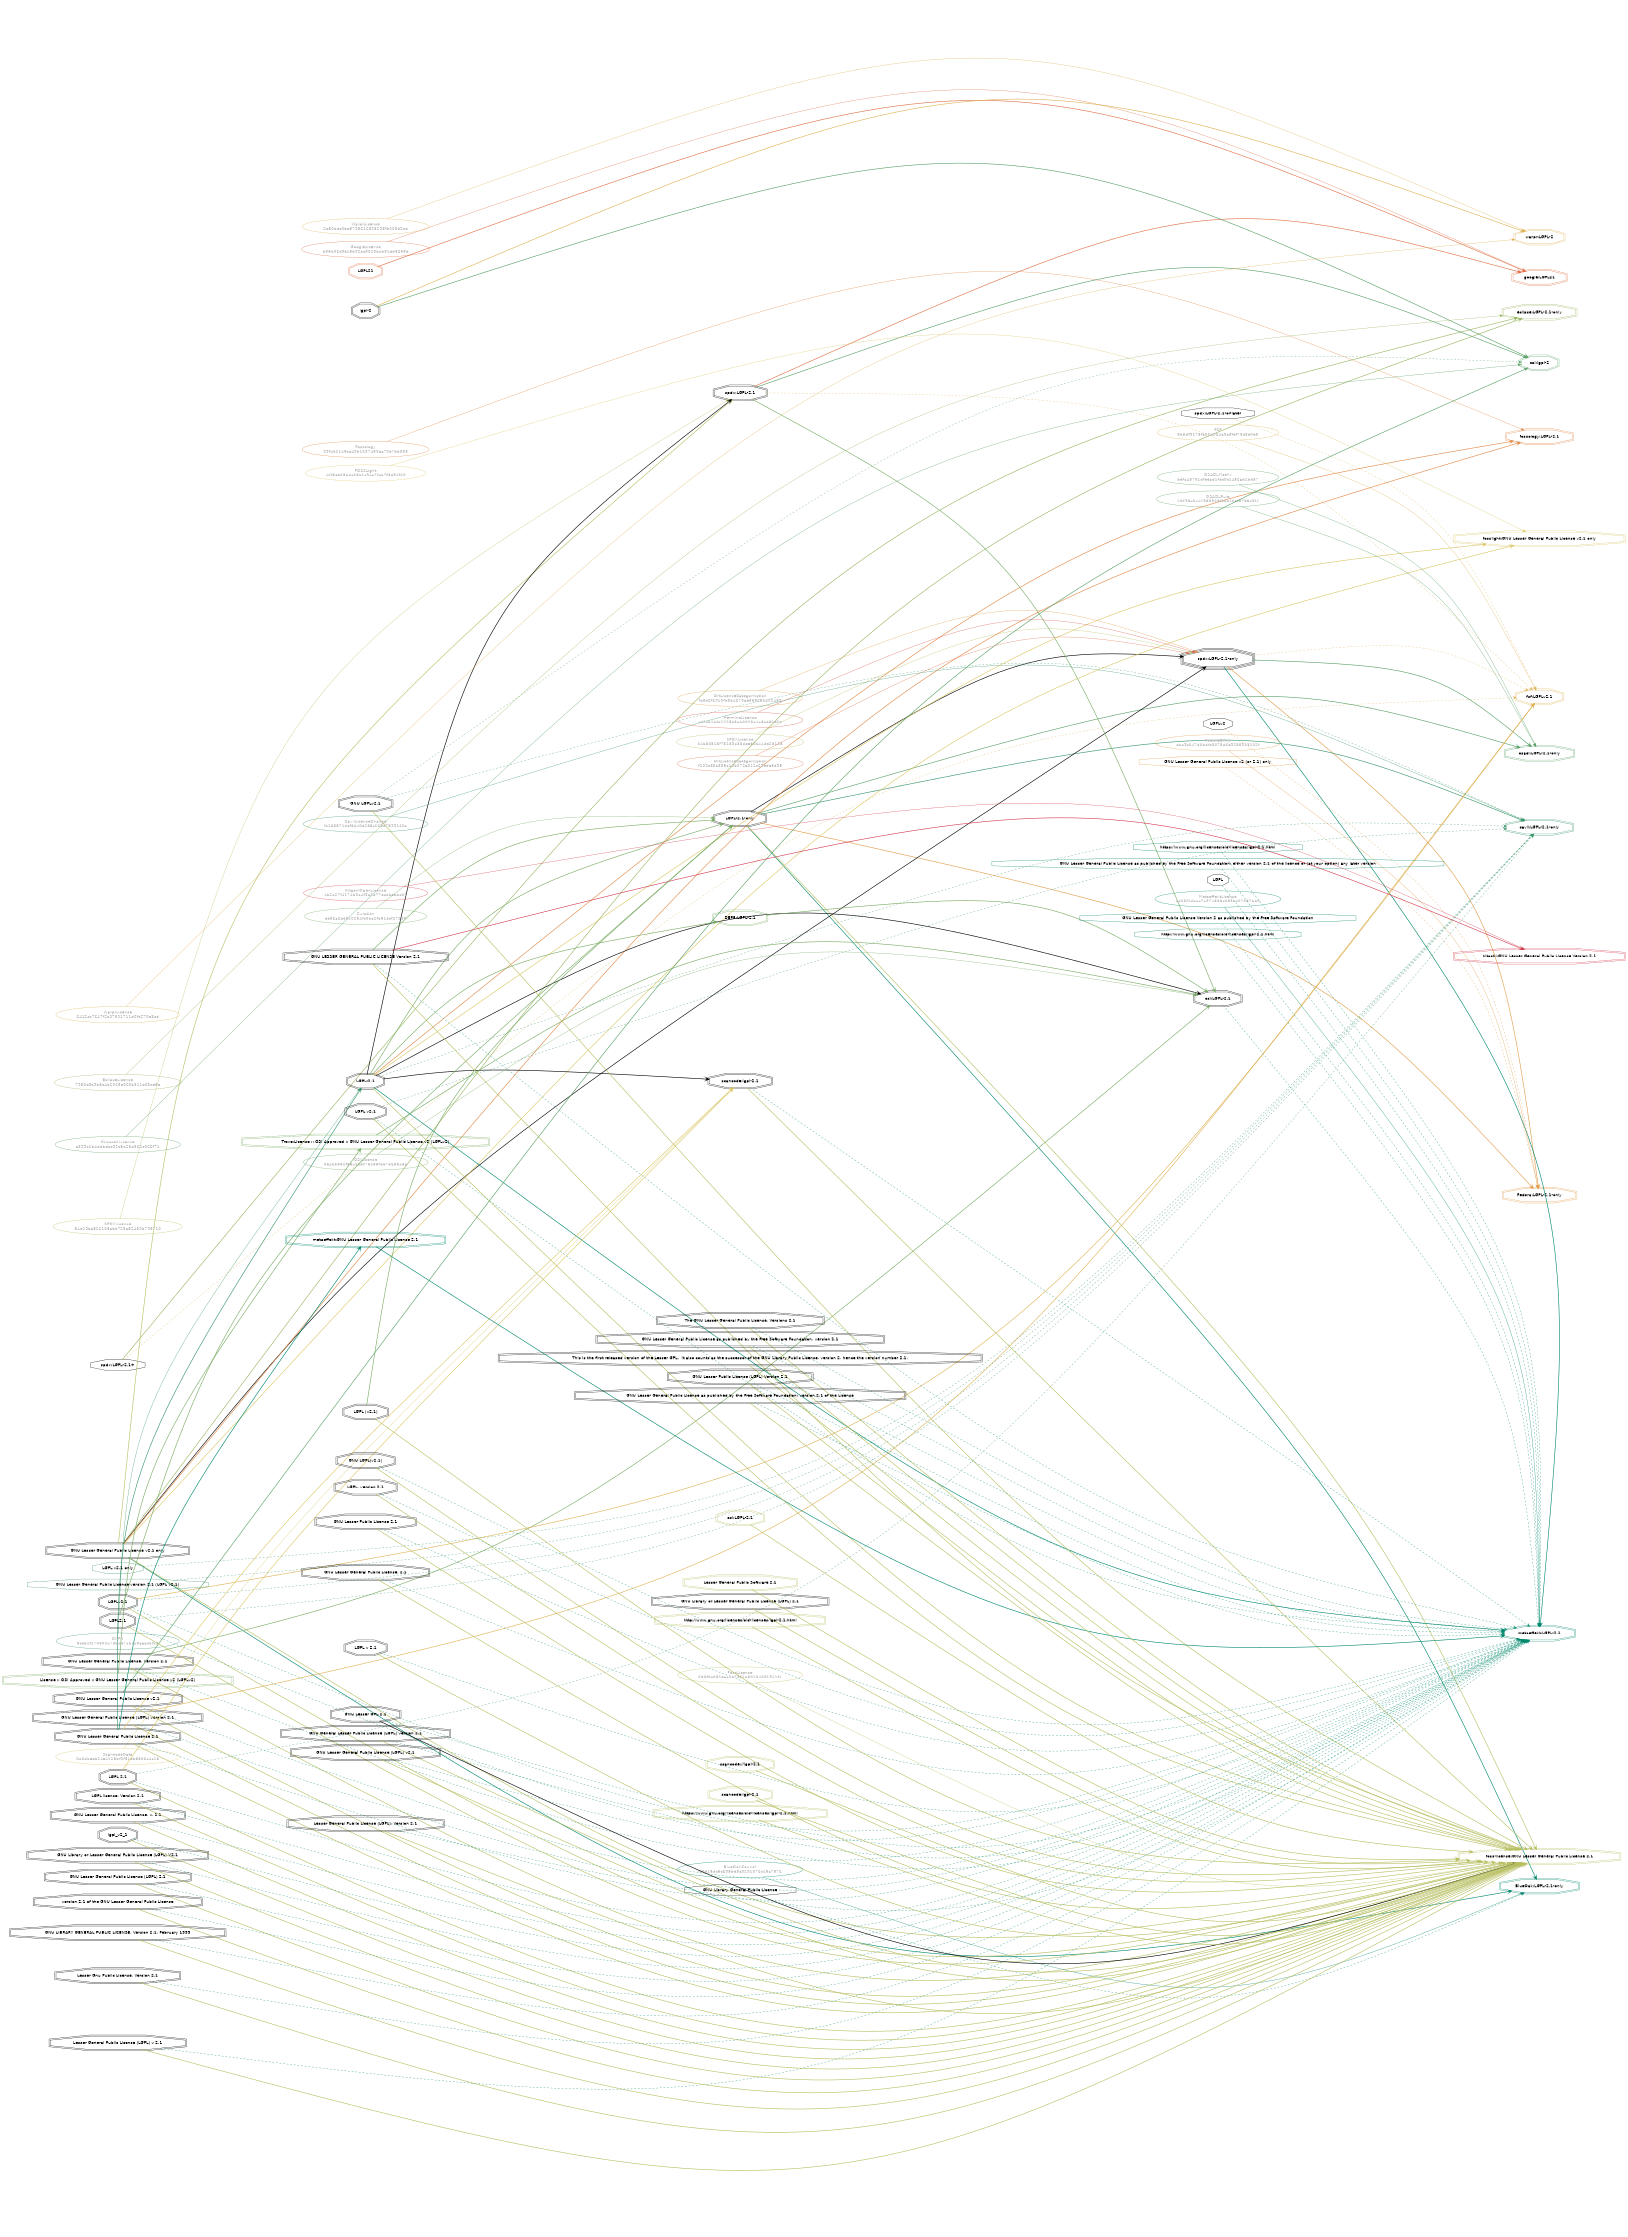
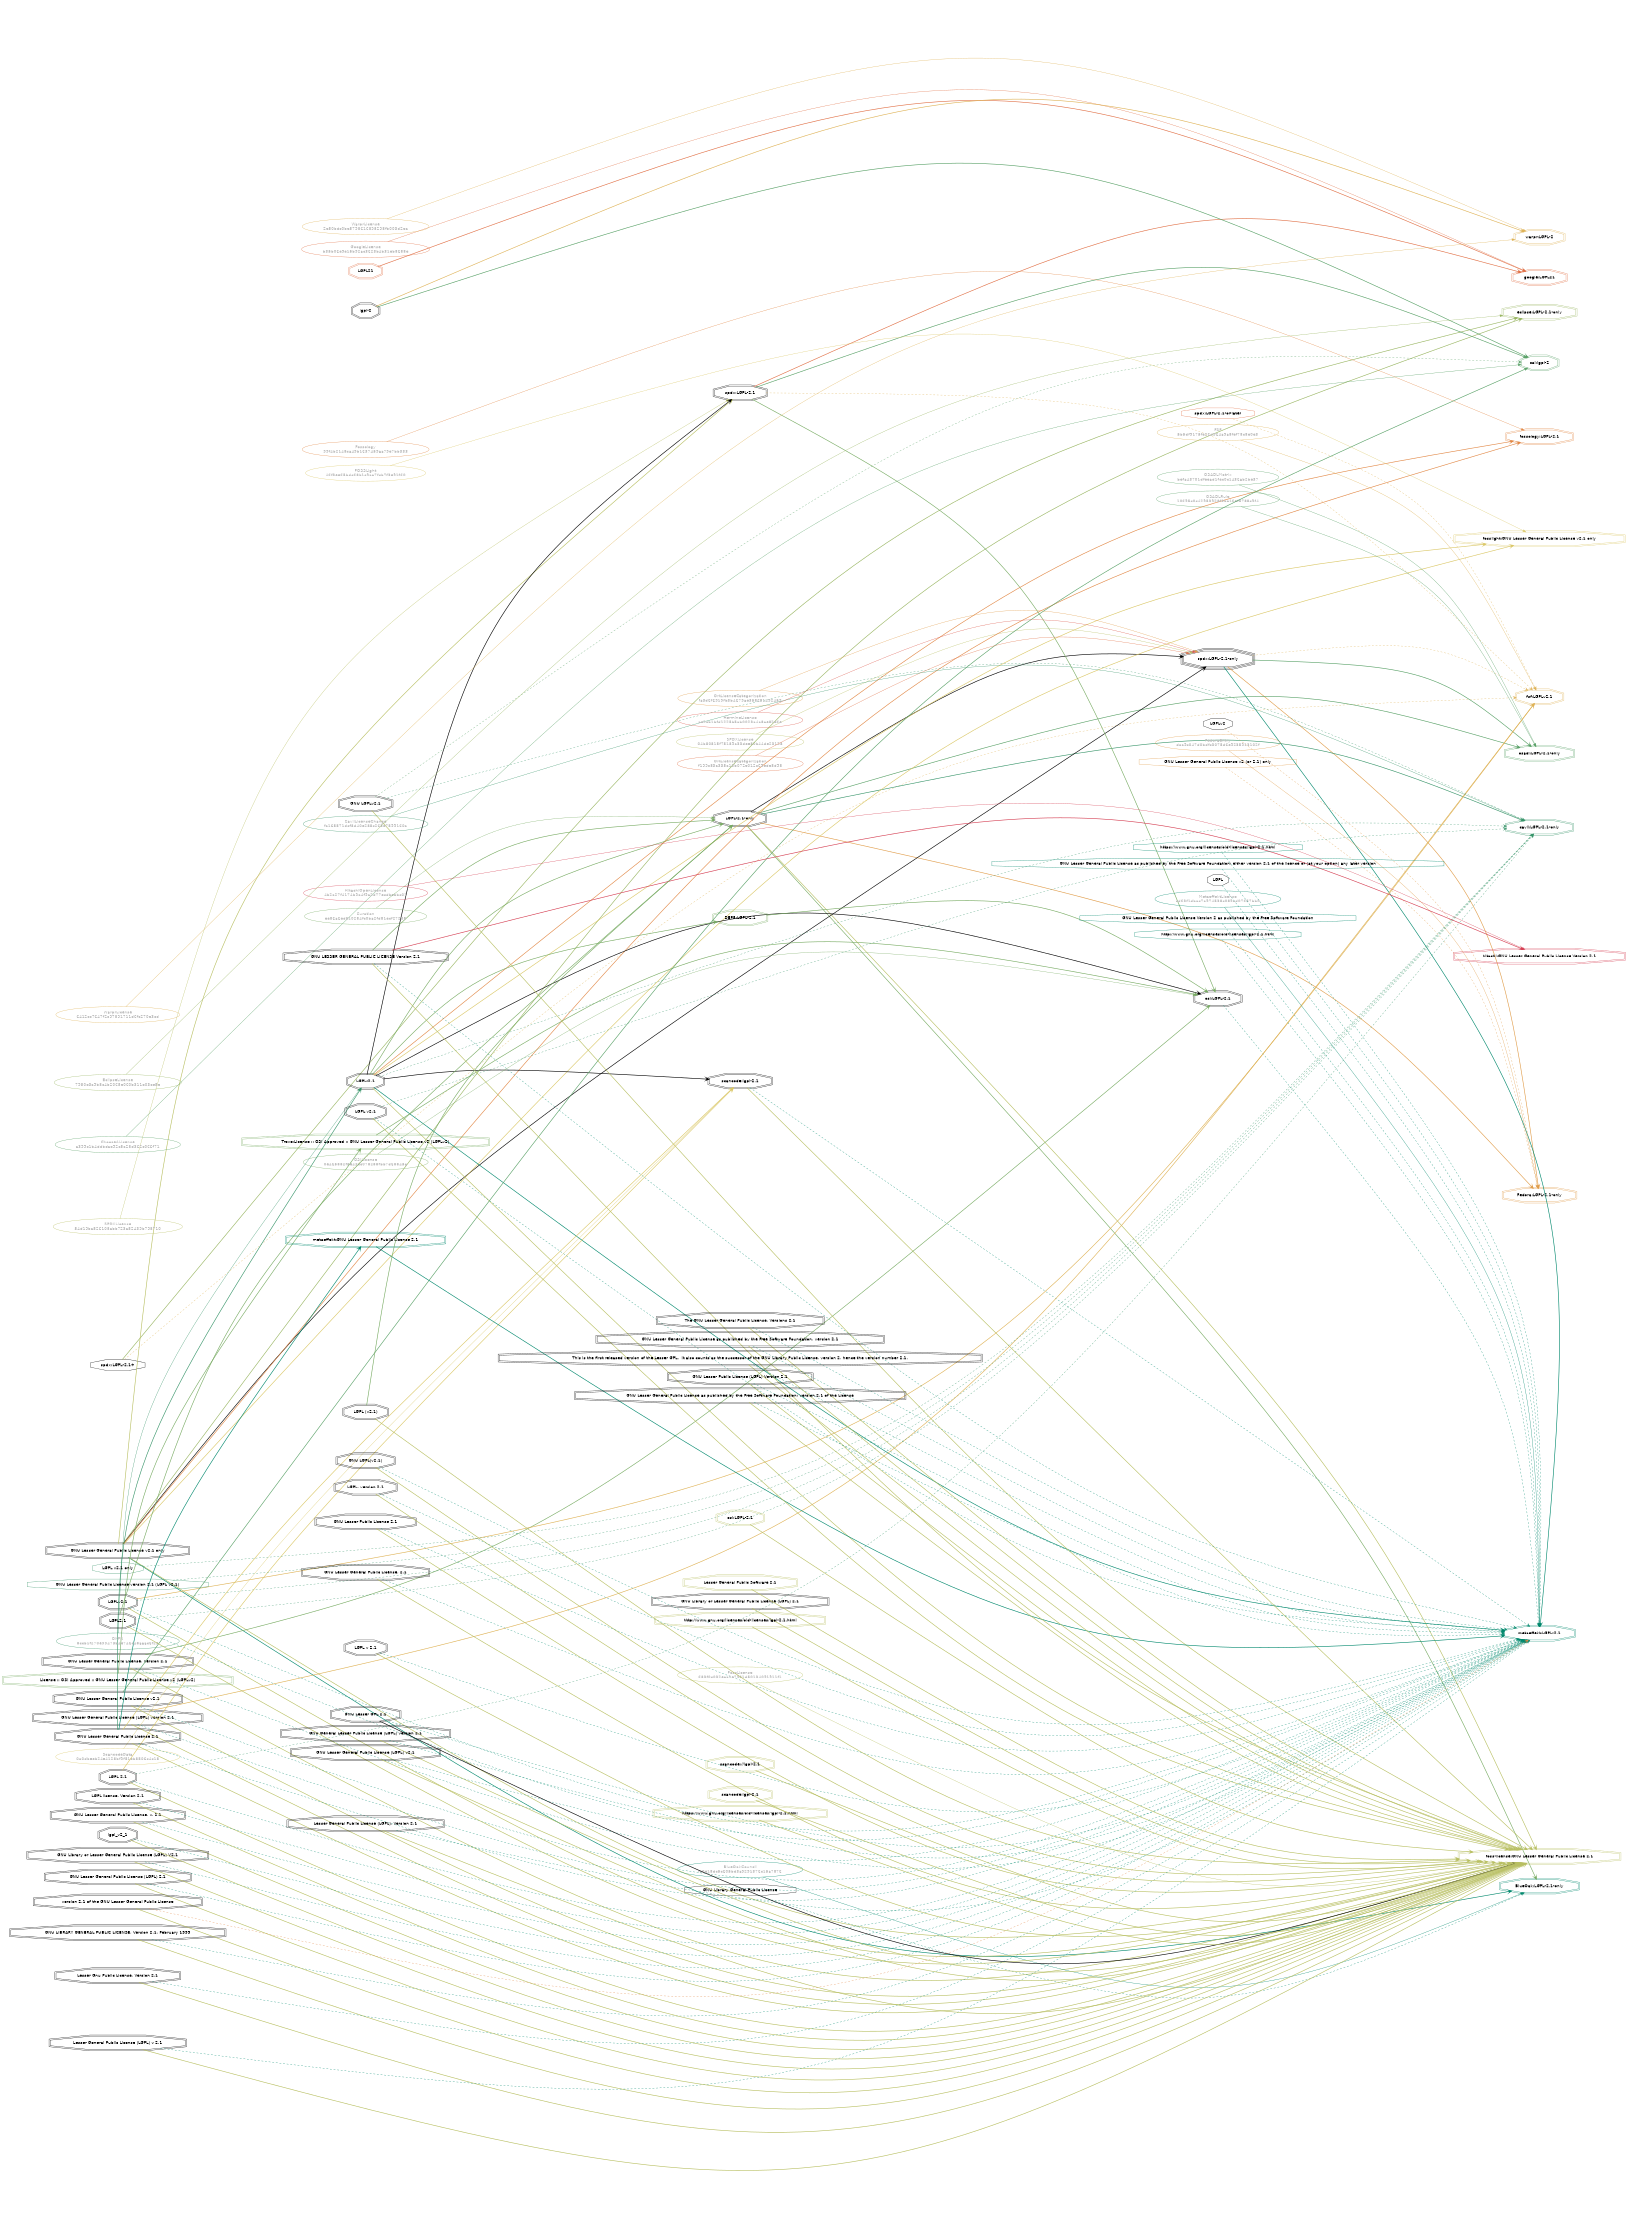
(1218, 413) -> (1218, 413)
(1187, 1318) -> (1187, 1318)
(873, 1973) -> (873, 1973)
